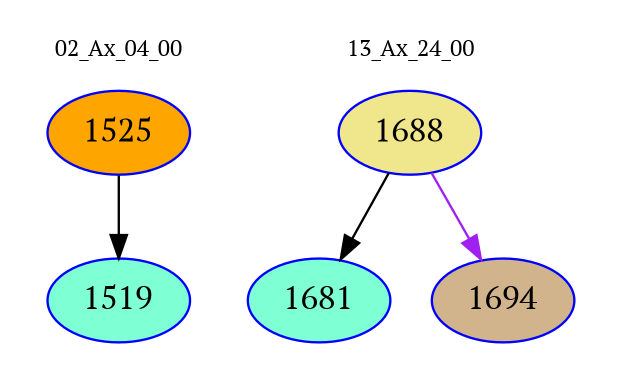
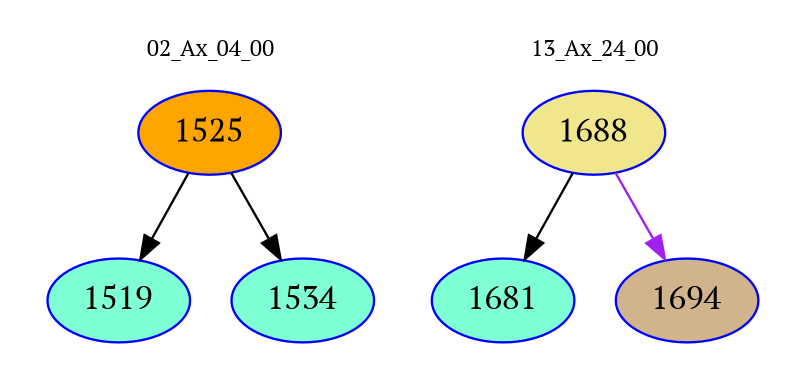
none -> (303, 300)
